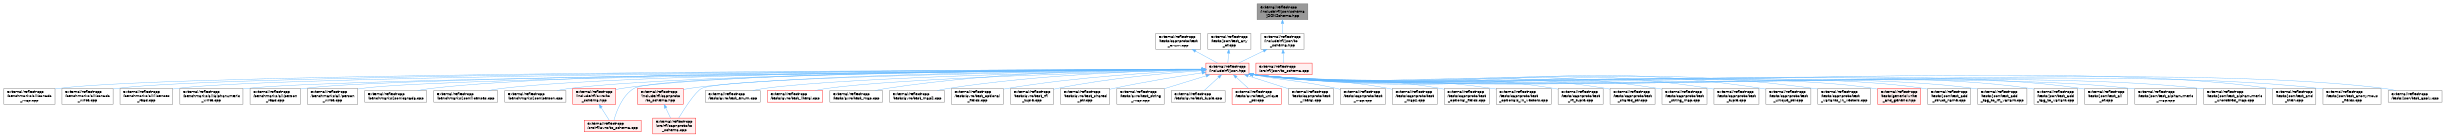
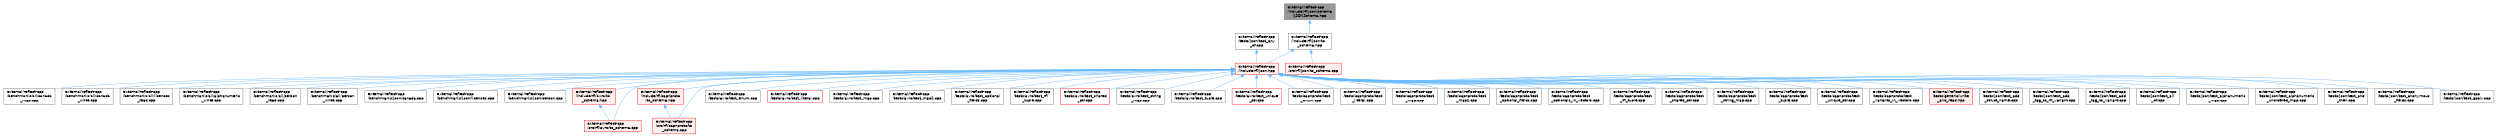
(1206, 57) -> (1283, 82)
(1085, 96) -> (1085, 96)
(1899, 96) -> (1951, 96)
